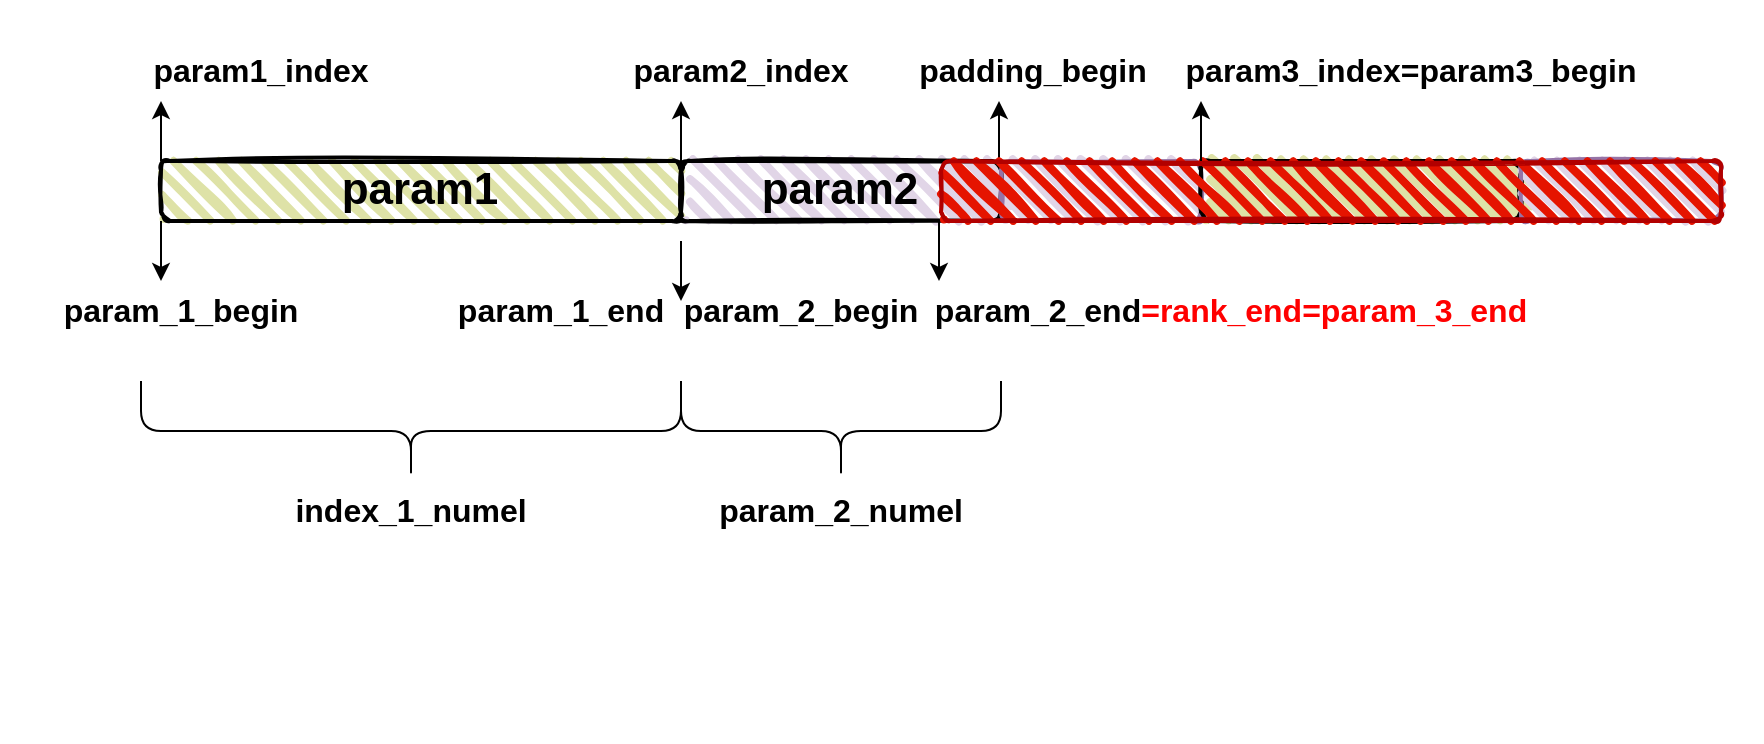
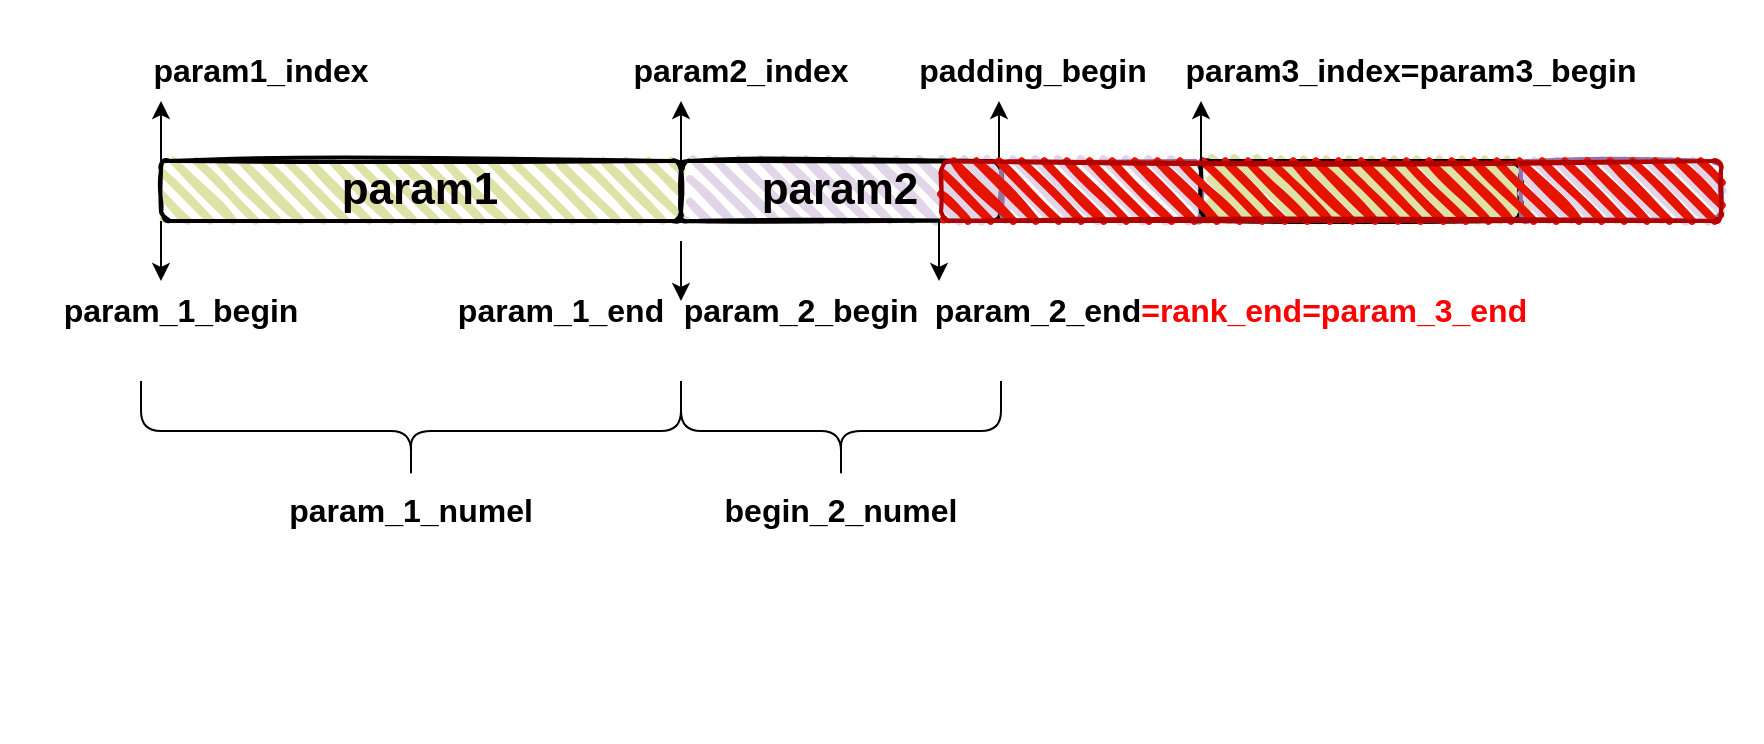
(412, 511) -> (412, 511)
(842, 511) -> (842, 511)
